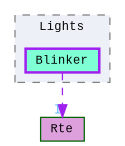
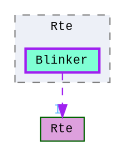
(62, 27) -> (62, 27)
